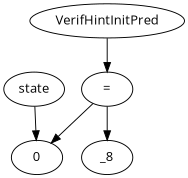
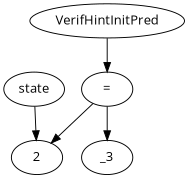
(37, 157) -> (37, 157)
(107, 157) -> (107, 157)
